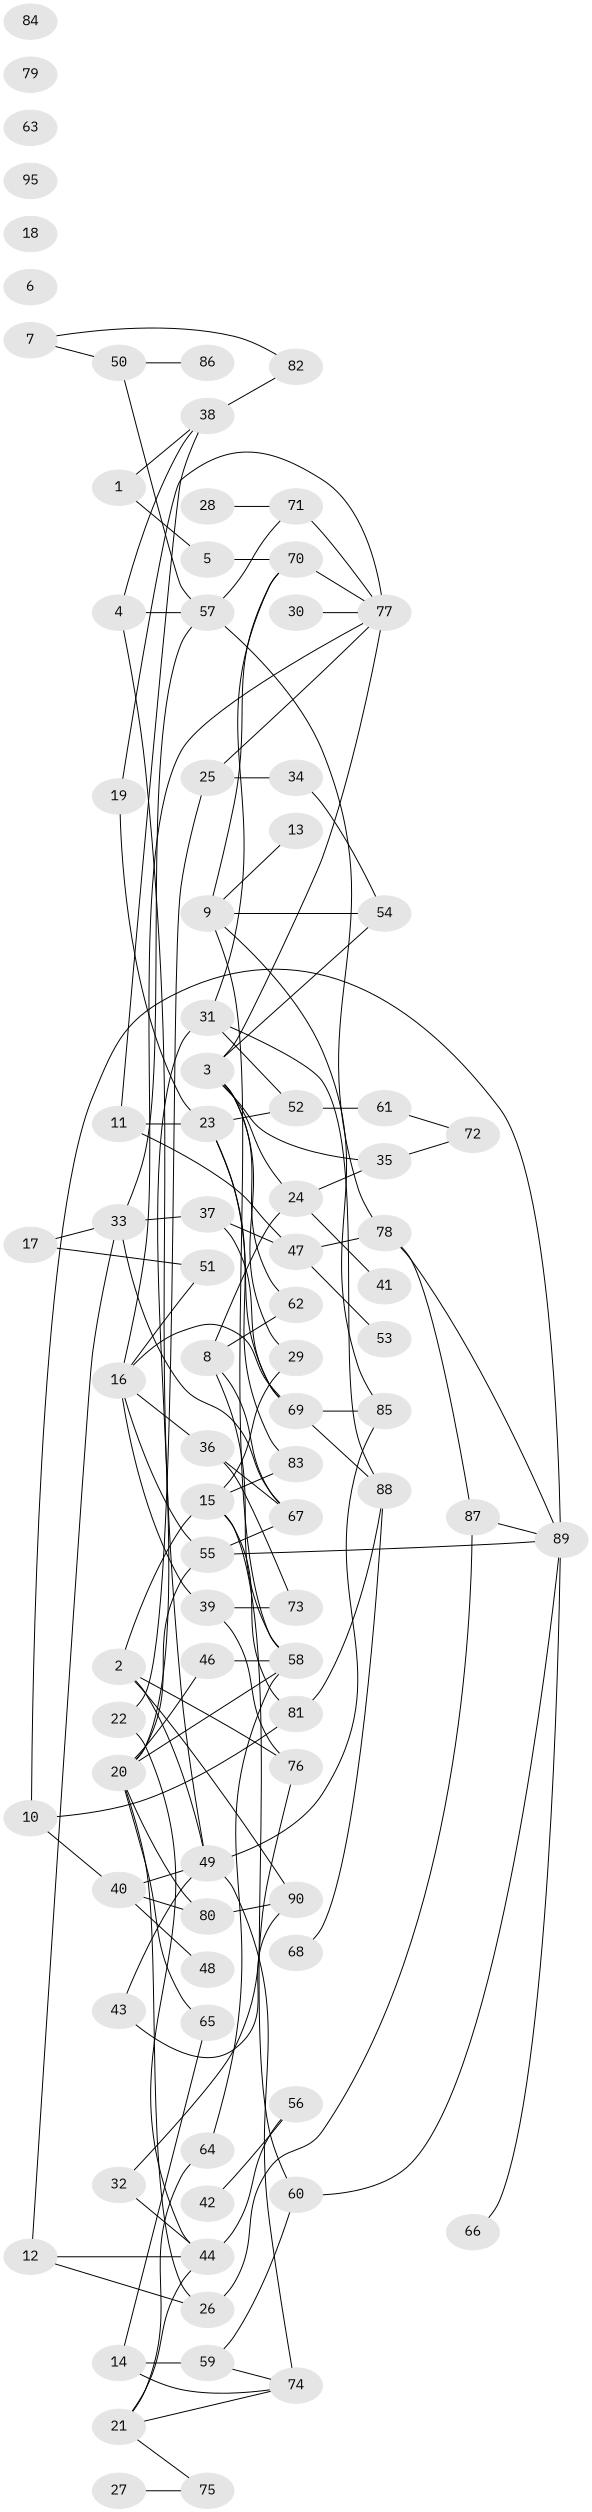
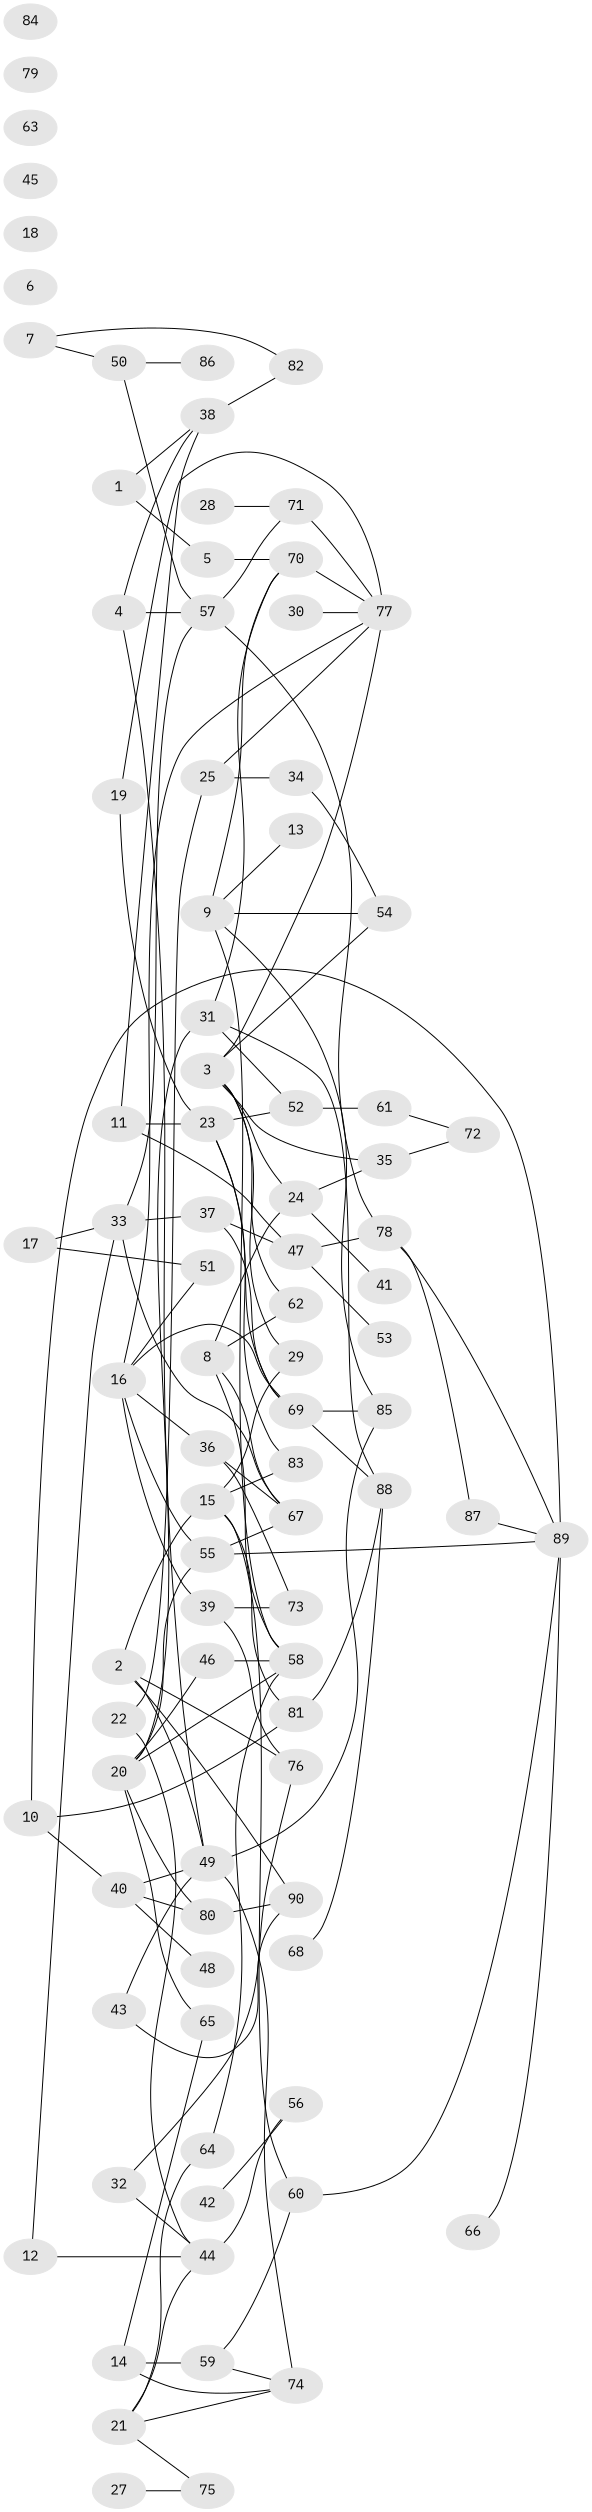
(30, 181) -> (30, 181)
(207, 2310) -> none
